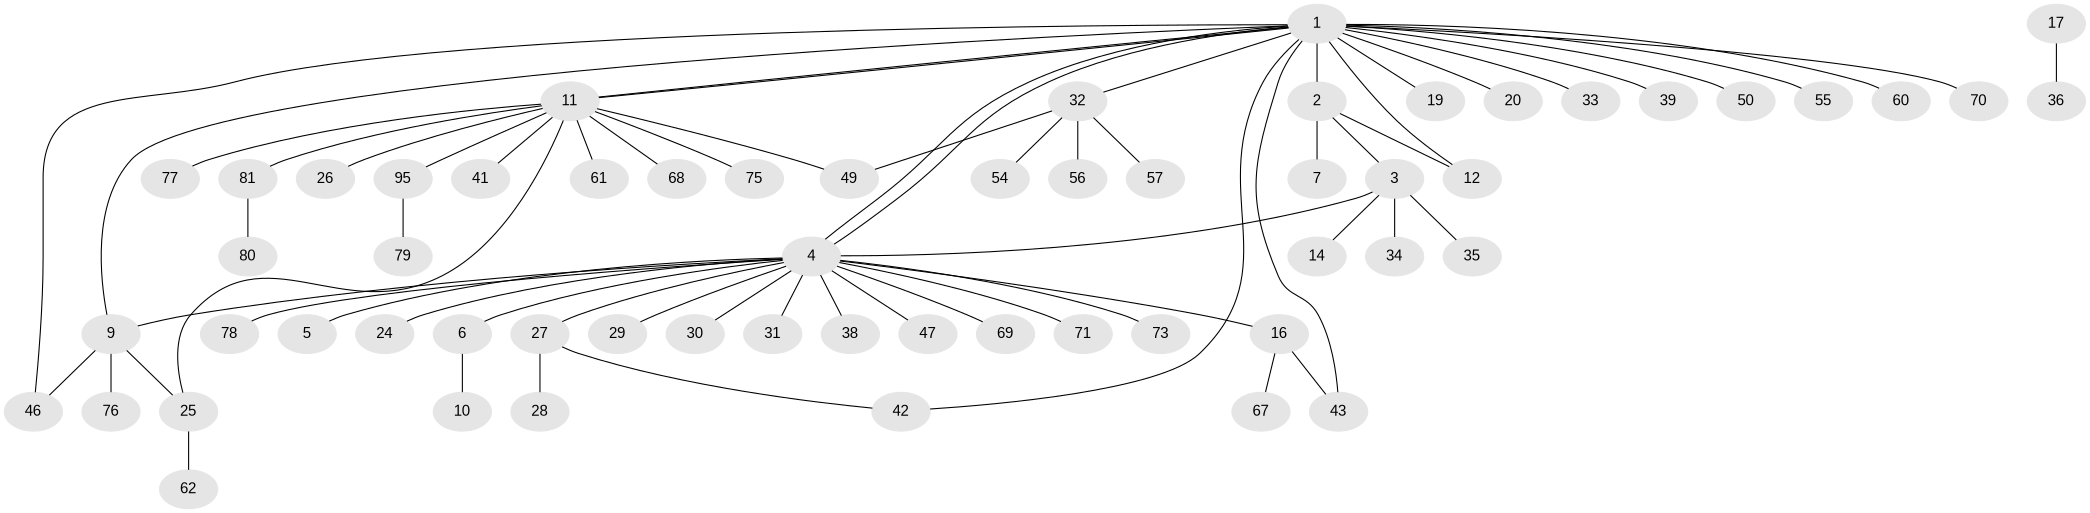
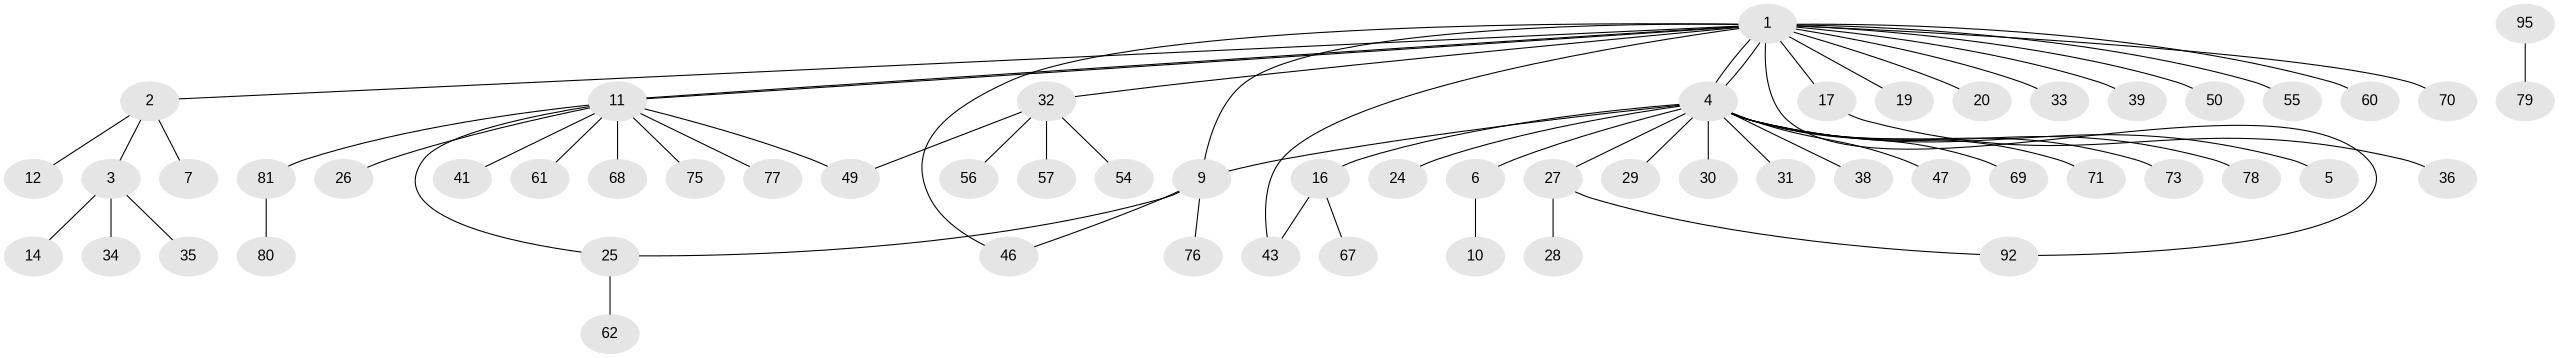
(1385, 109) -> (1797, 63)
(486, 140) -> none
(1109, 242) -> none
(901, 412) -> (2009, 257)
